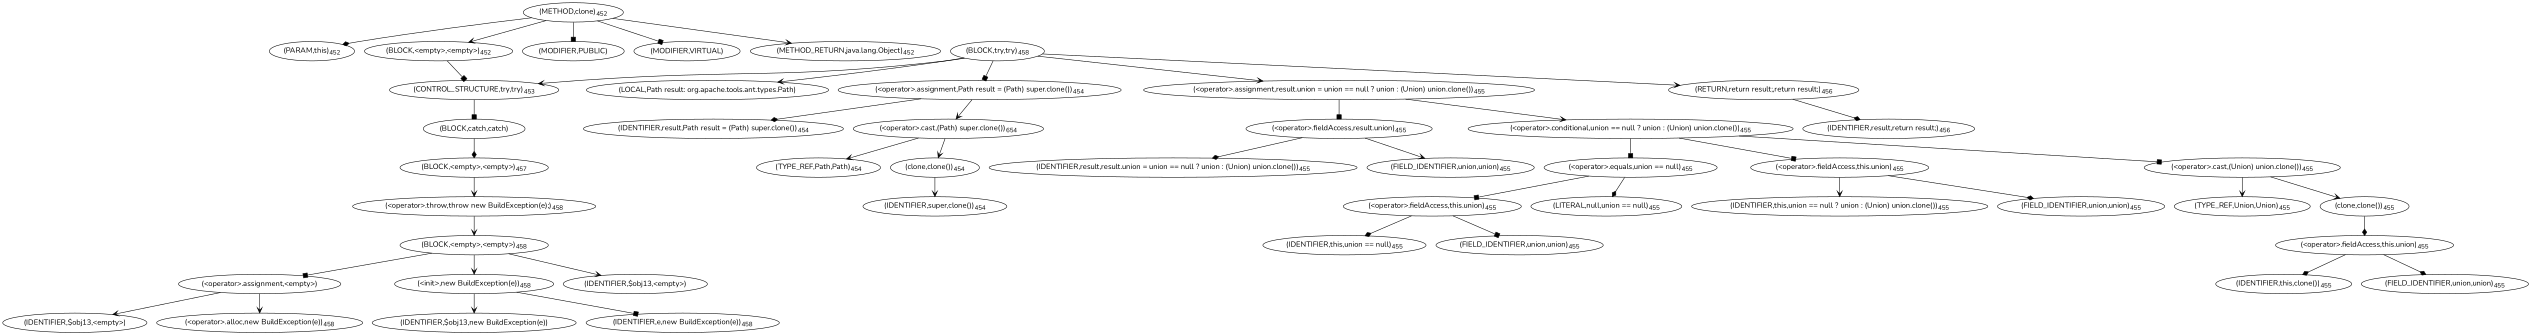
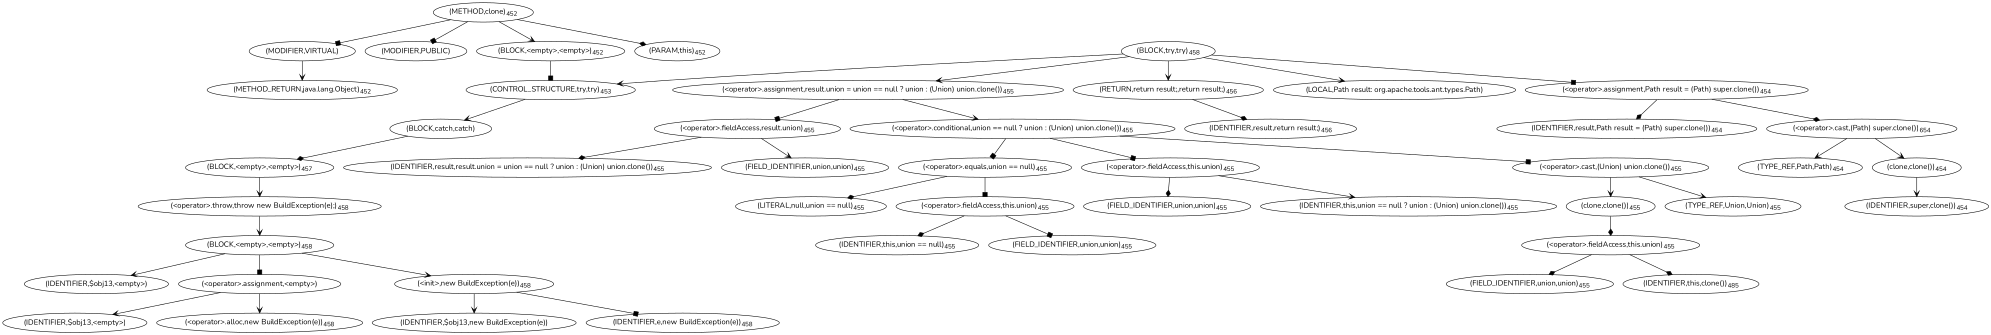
(699, 30) -> (302, 68)
(474, 107) -> (497, 109)
(966, 107) -> (1762, 109)
(2326, 283) -> (1733, 283)
